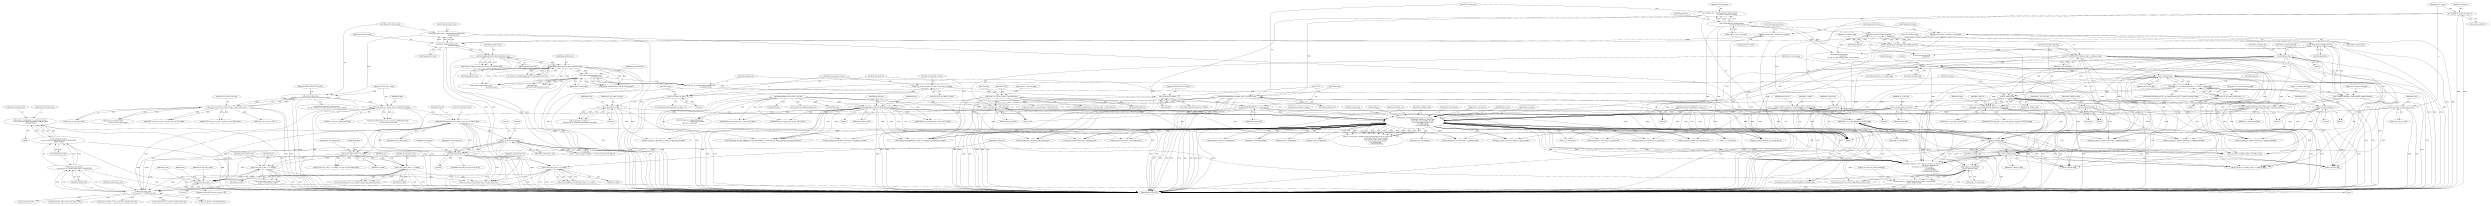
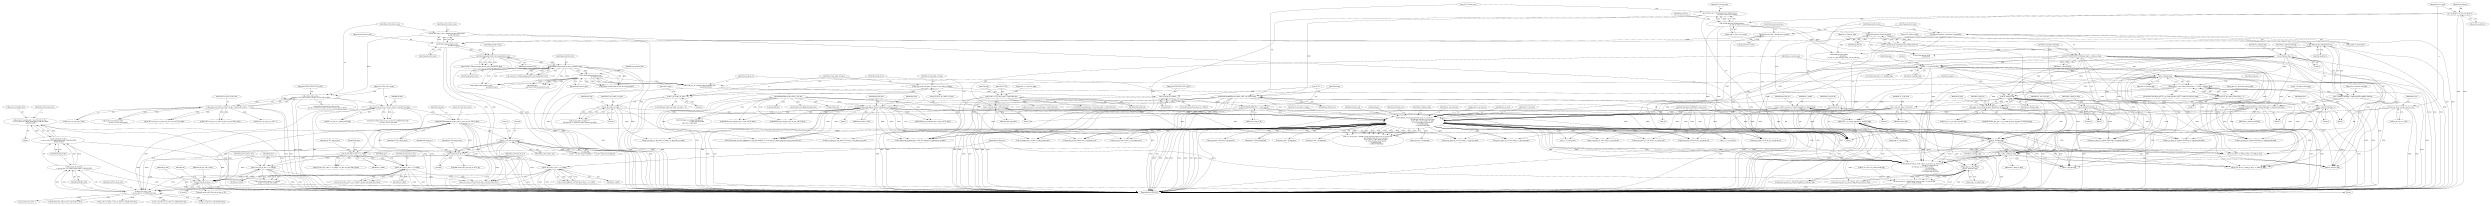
none -> (1757, 39)
(1665, 111) -> none
